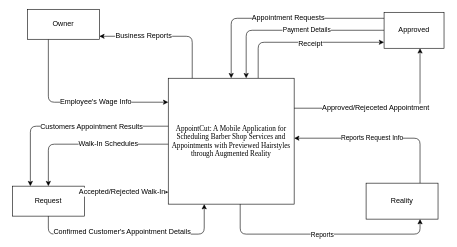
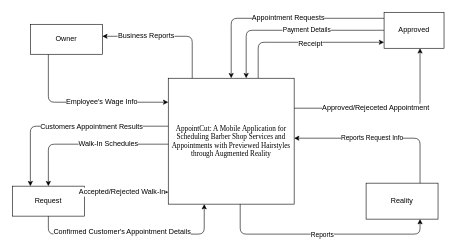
(63, 24) -> (66, 39)
